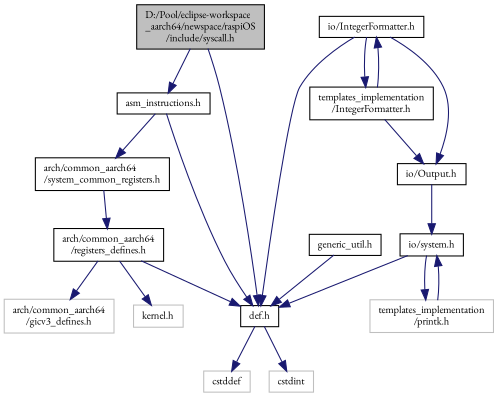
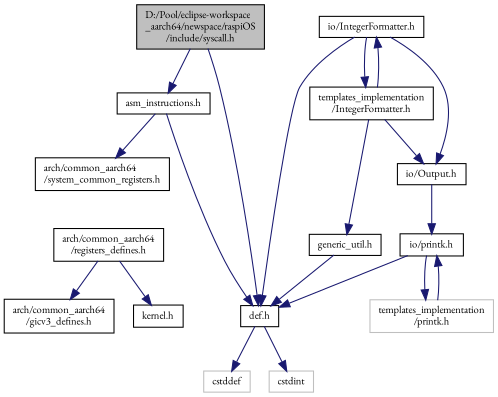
none -> (359, 172)
(105, 204) -> none
(432, 245) -> (432, 245)
(186, 281) -> none
(59, 316) -> (59, 316)
(158, 316) -> (158, 316)
